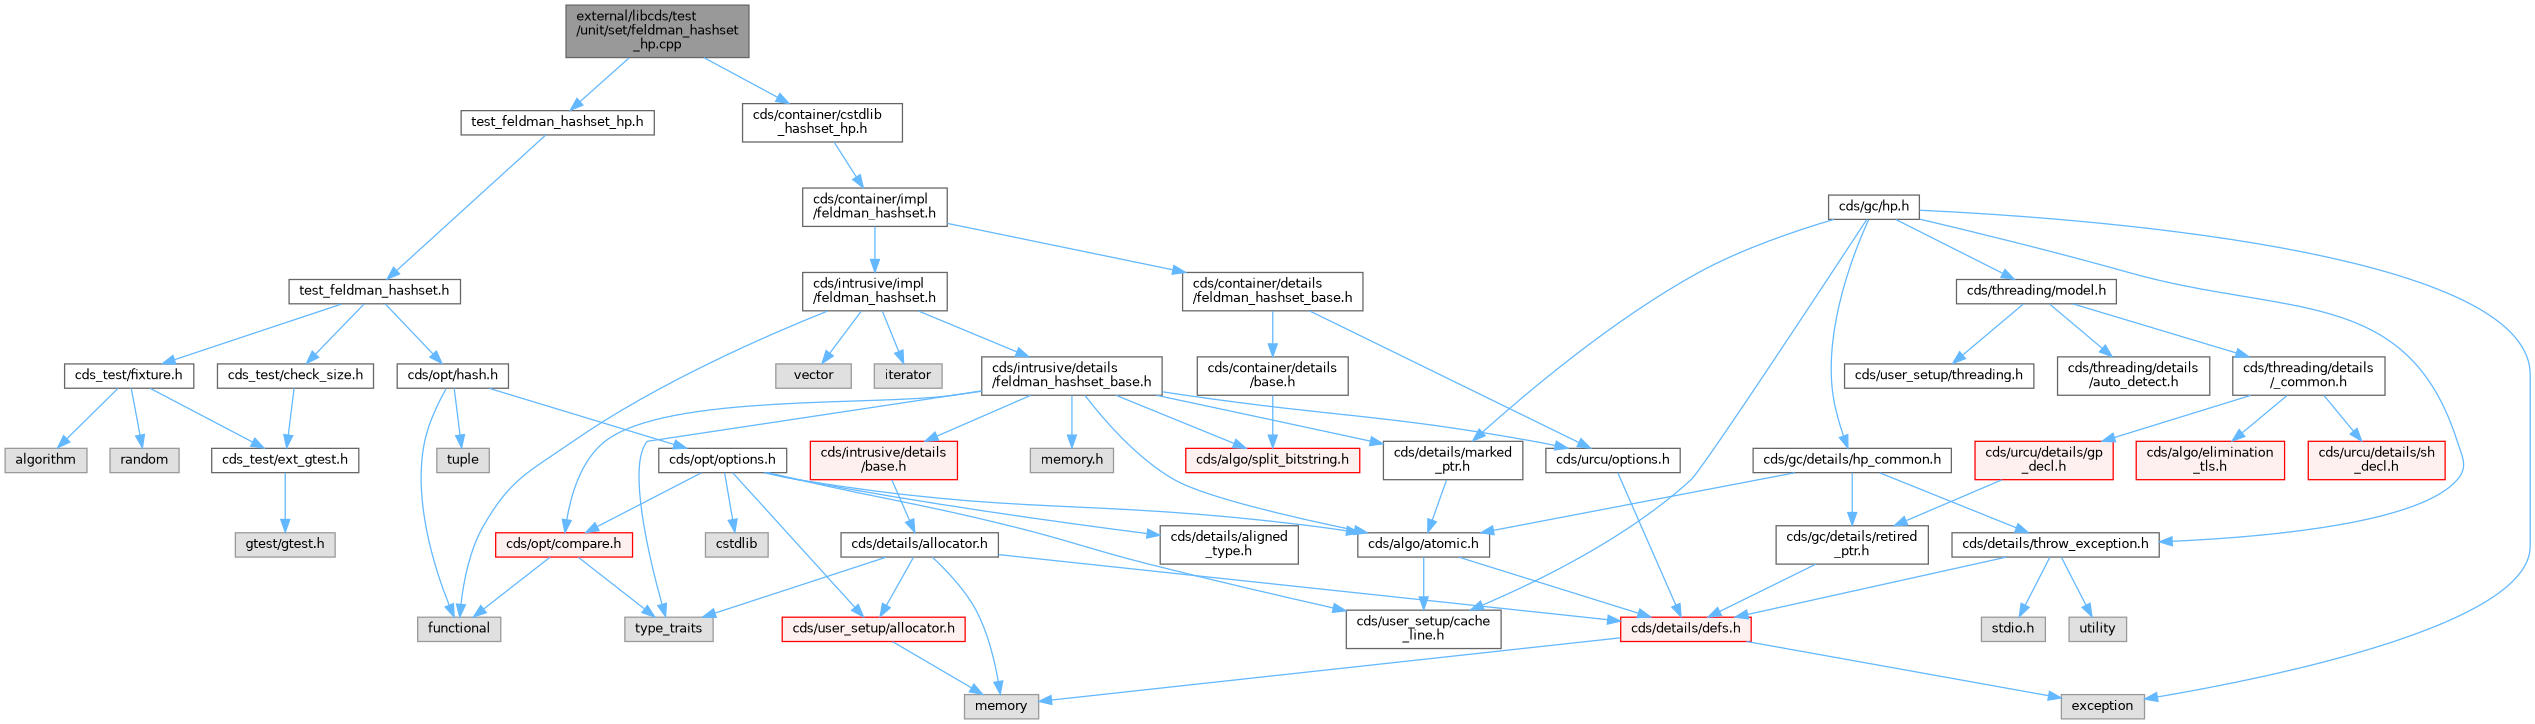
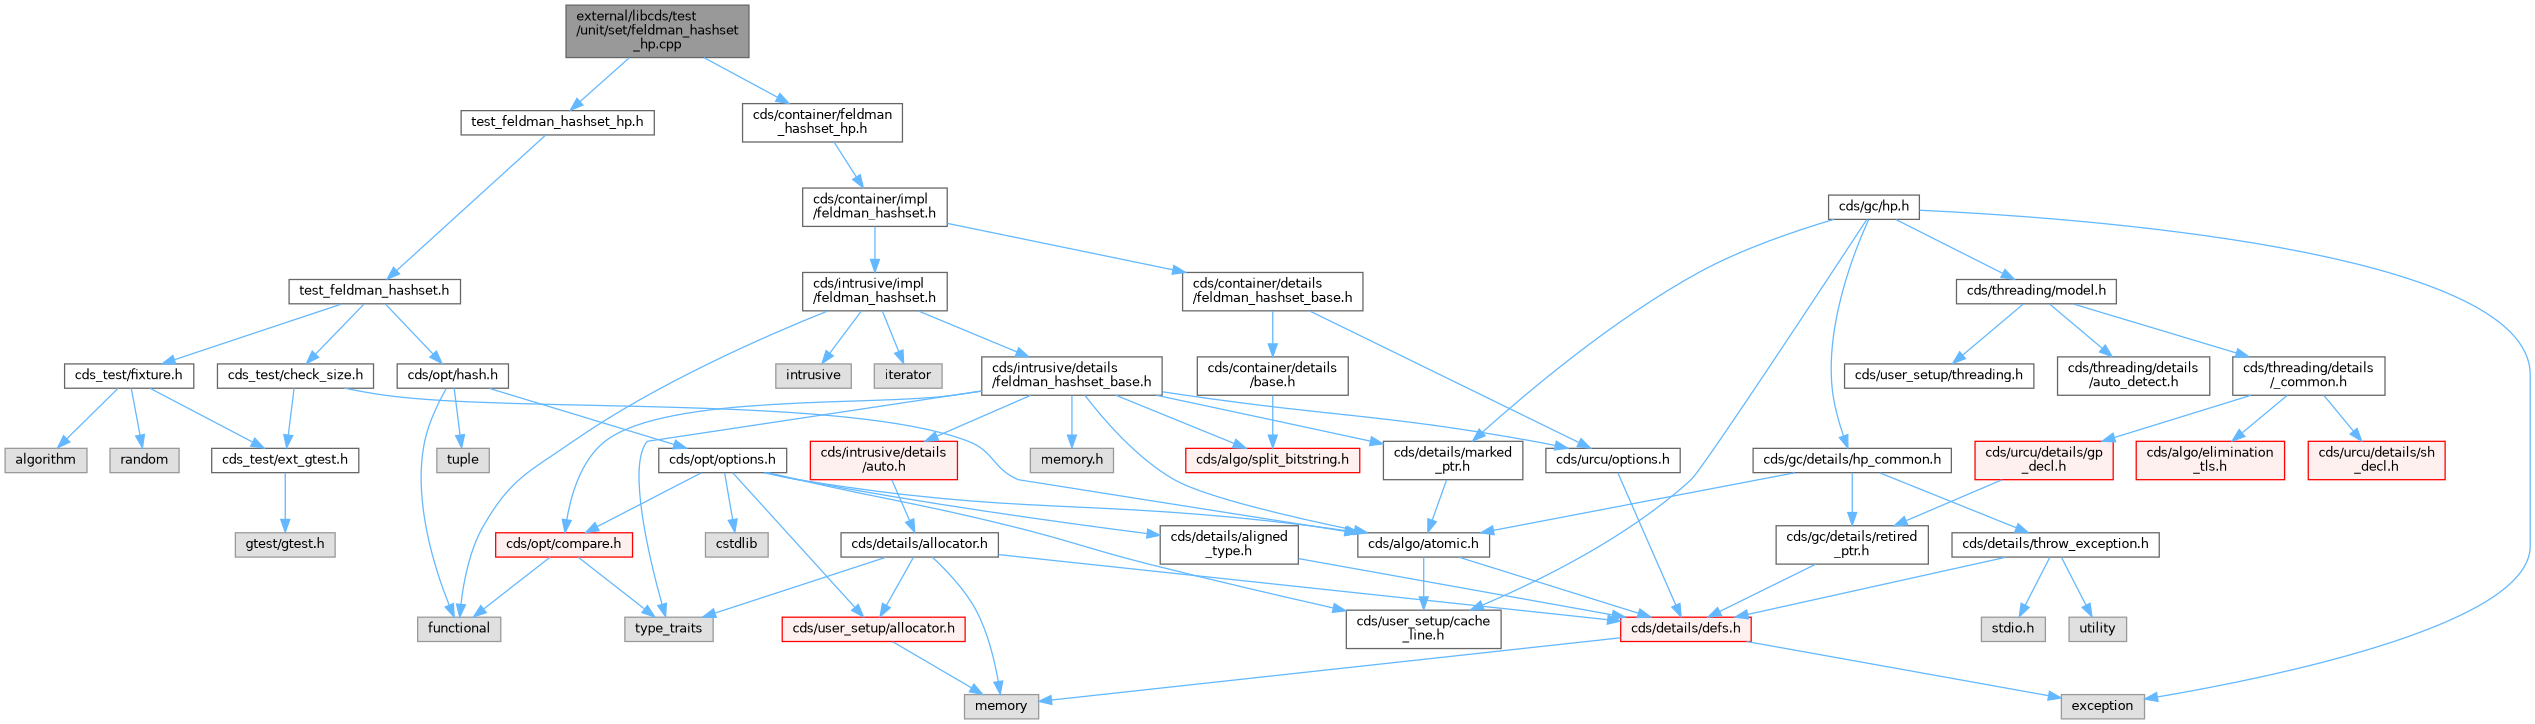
(823, 123) -> (823, 123)
(2378, 334) -> none
(814, 376) -> (814, 376)
none -> (854, 418)
(884, 460) -> (884, 460)
none -> (1455, 587)
